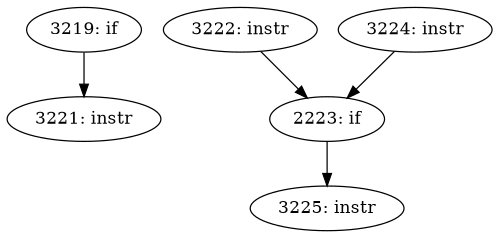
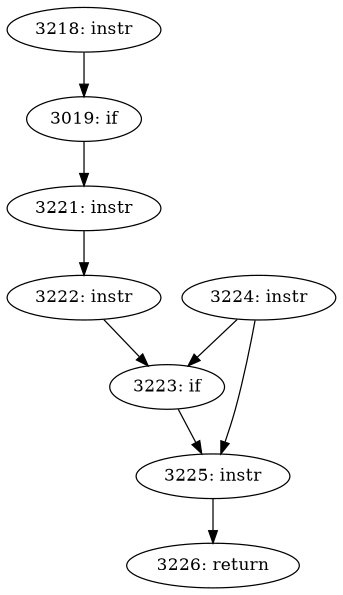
none -> (84, 30)
(84, 30) -> (84, 119)
(327, 119) -> (167, 387)
none -> (84, 247)
none -> (242, 382)
none -> (213, 566)
